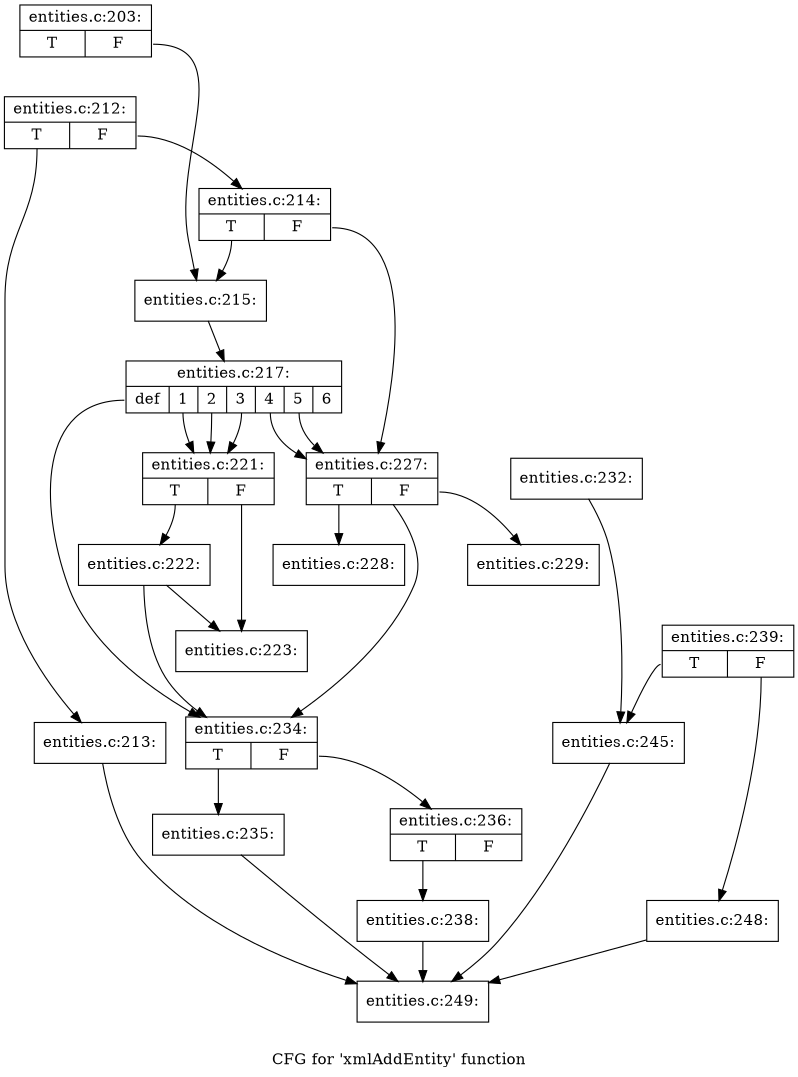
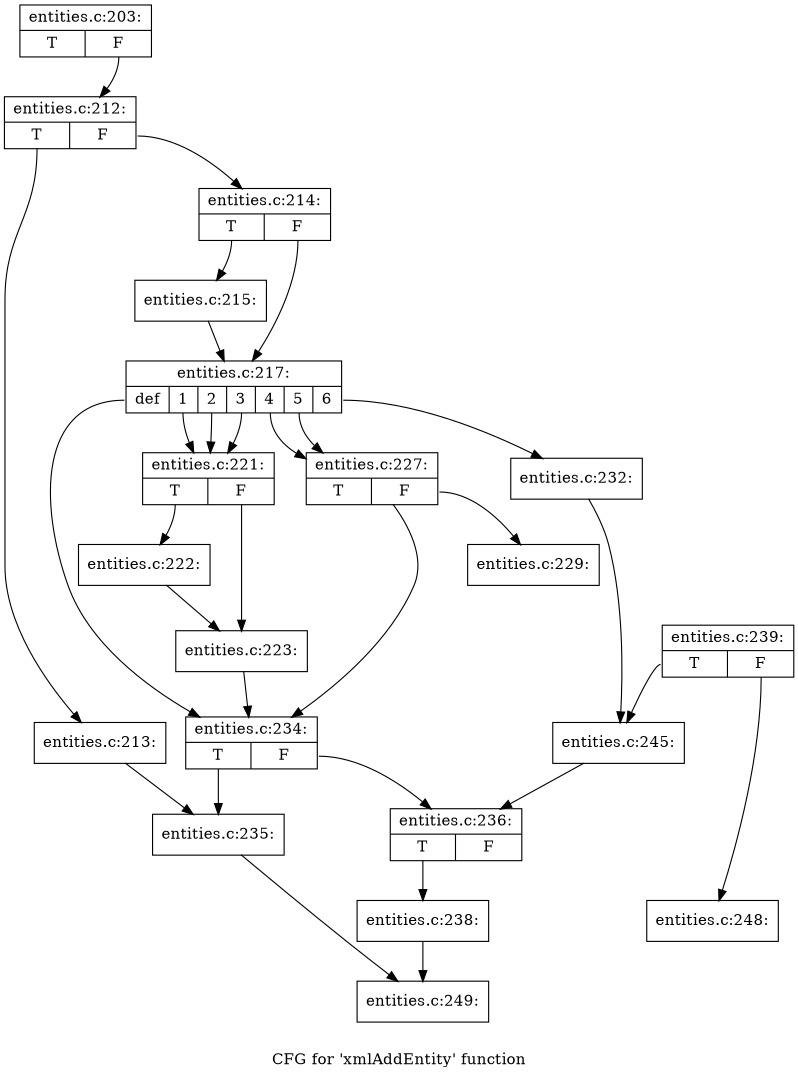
(193, 143) -> (115, 74)
(395, 319) -> (286, 299)
none -> (441, 417)
(339, 565) -> none
(155, 655) -> (246, 689)
(546, 877) -> (547, 783)
(191, 905) -> (155, 785)
(573, 960) -> none
